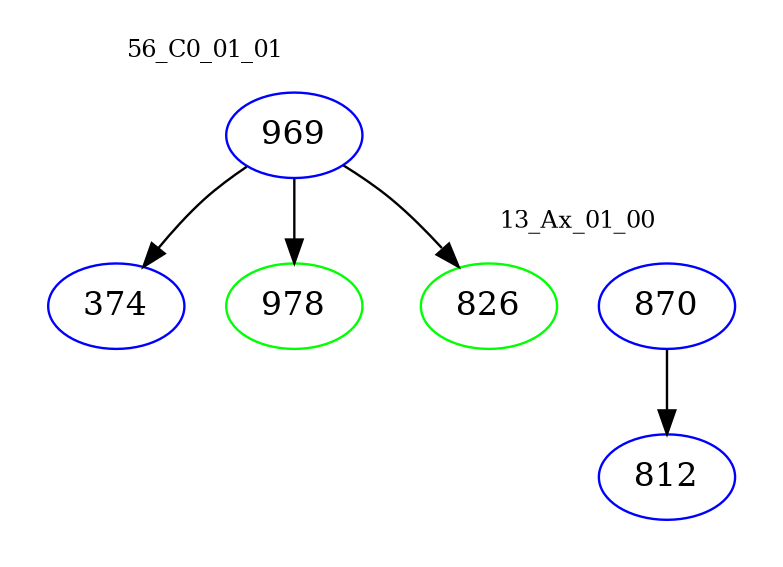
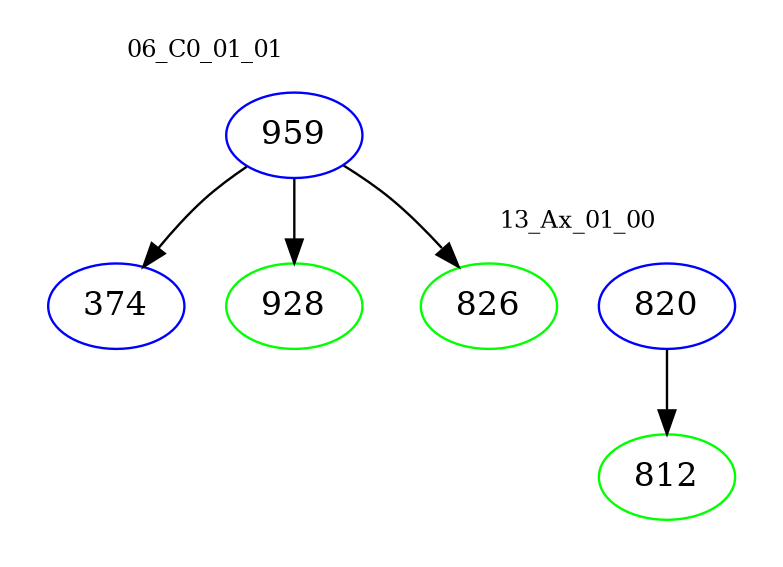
(205, 51) -> (205, 51)
(294, 135) -> (294, 135)
(294, 306) -> (294, 306)
(667, 306) -> (667, 306)
(667, 477) -> (667, 477)
